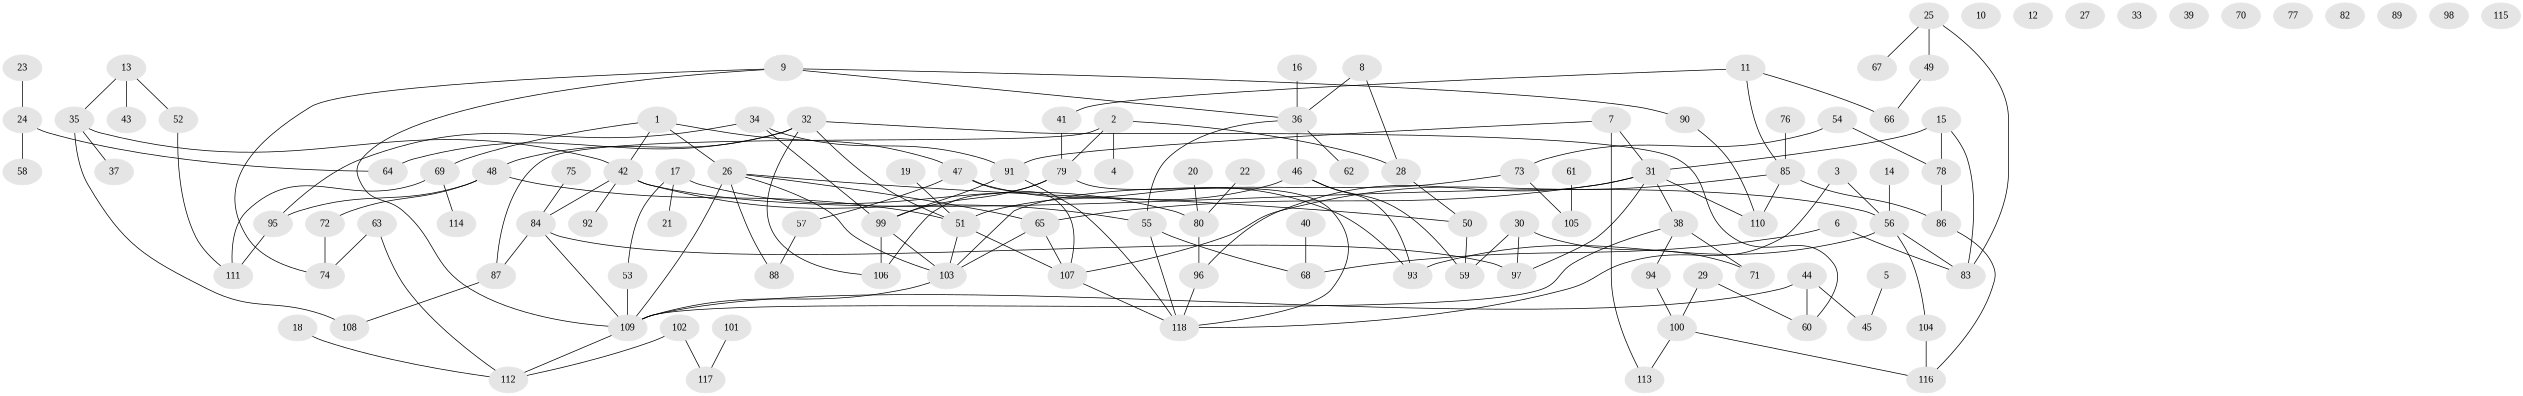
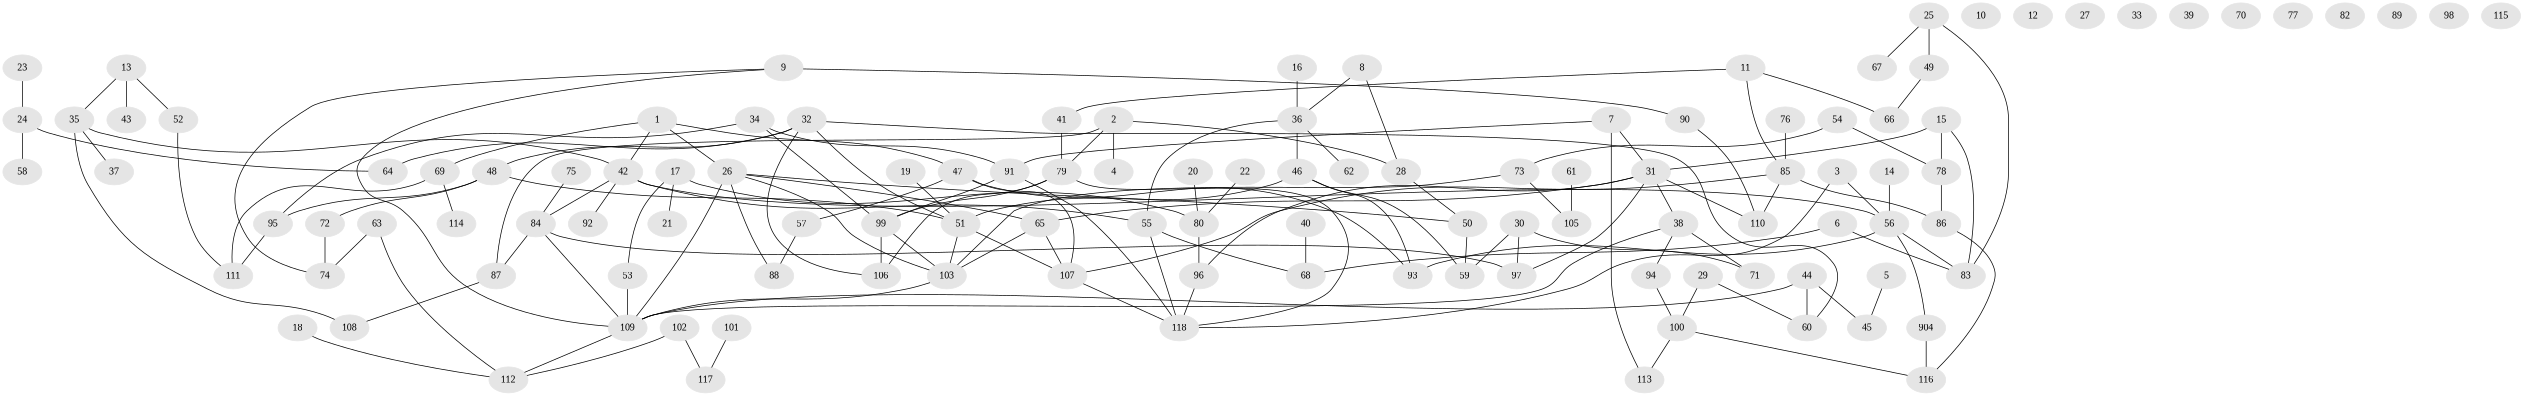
(1040, 94) -> none
(1926, 328) -> (1926, 328)
